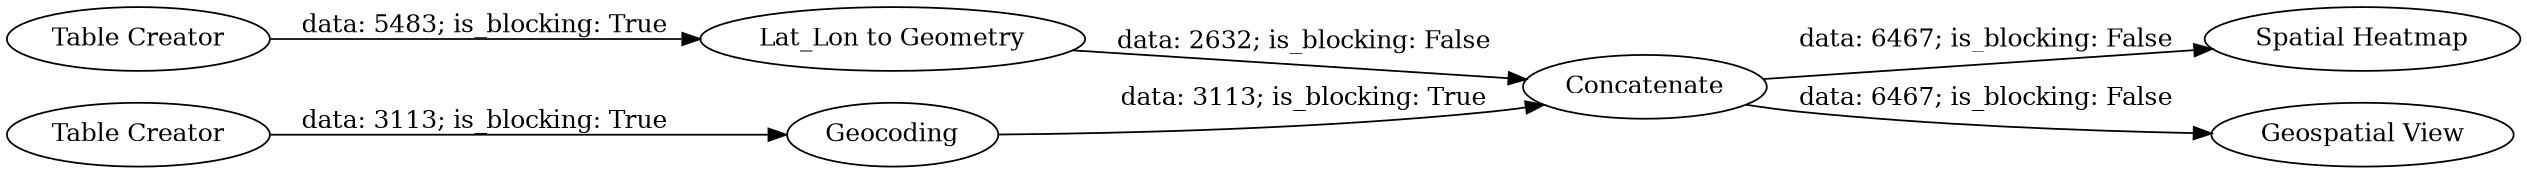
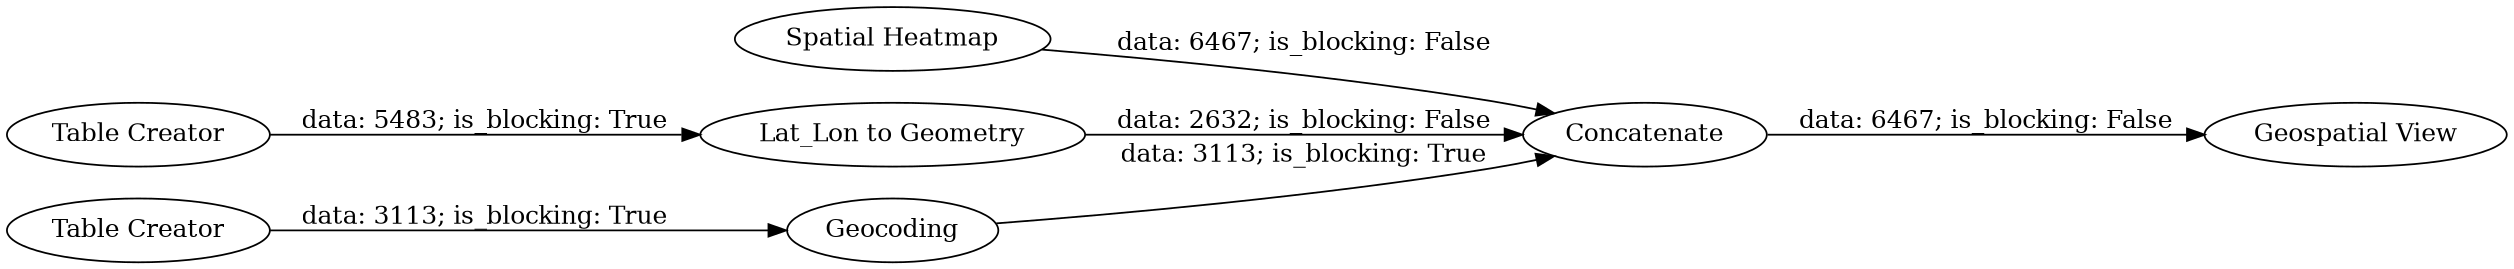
(1979, 65) -> (1290, 74)
